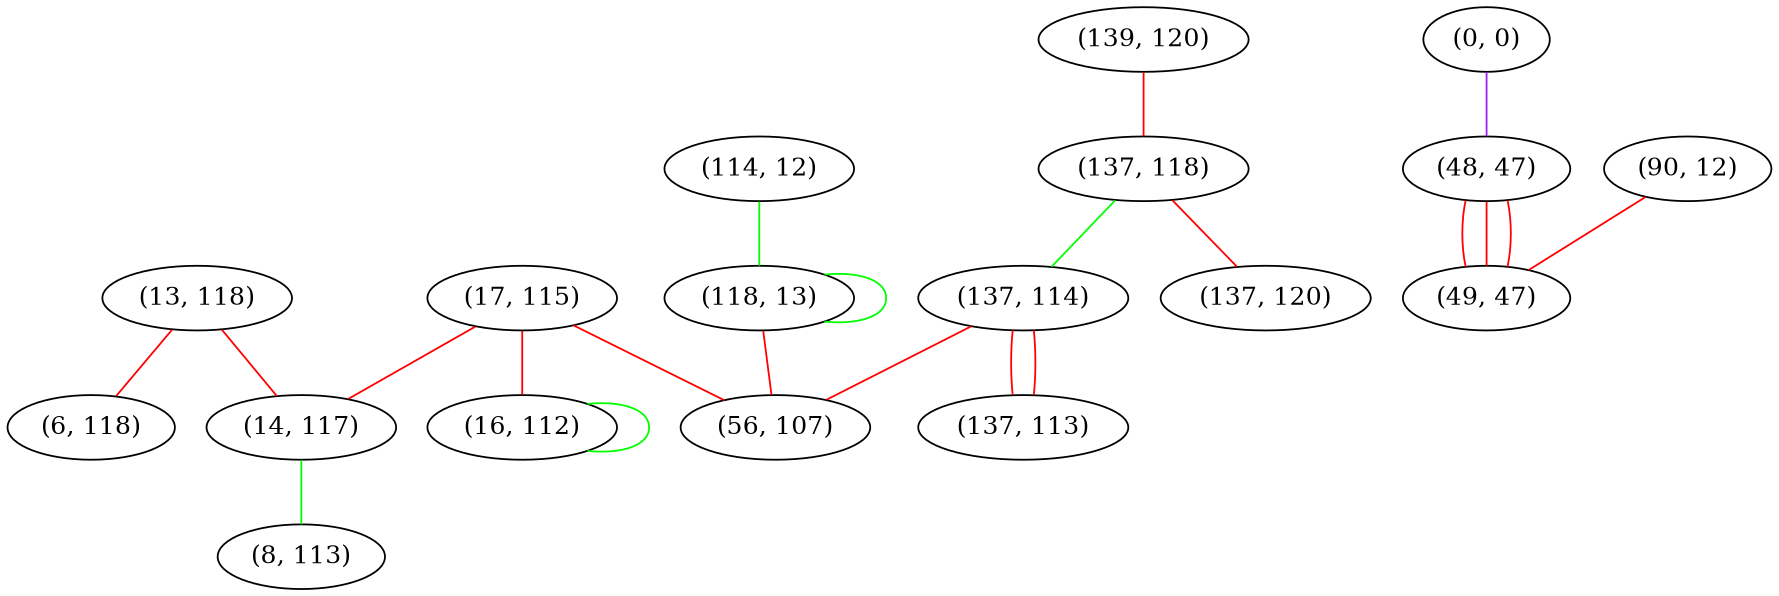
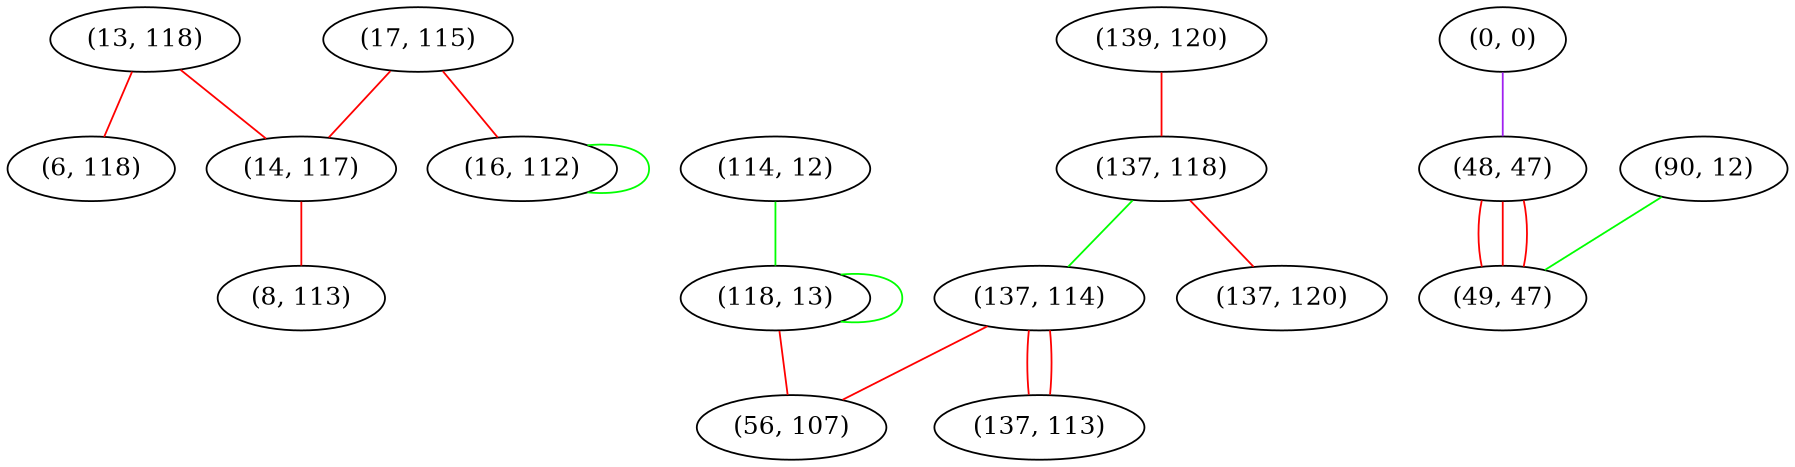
(1587, 233) -> (1603, 233)
(649, 363) -> none
(301, 492) -> (301, 234)
